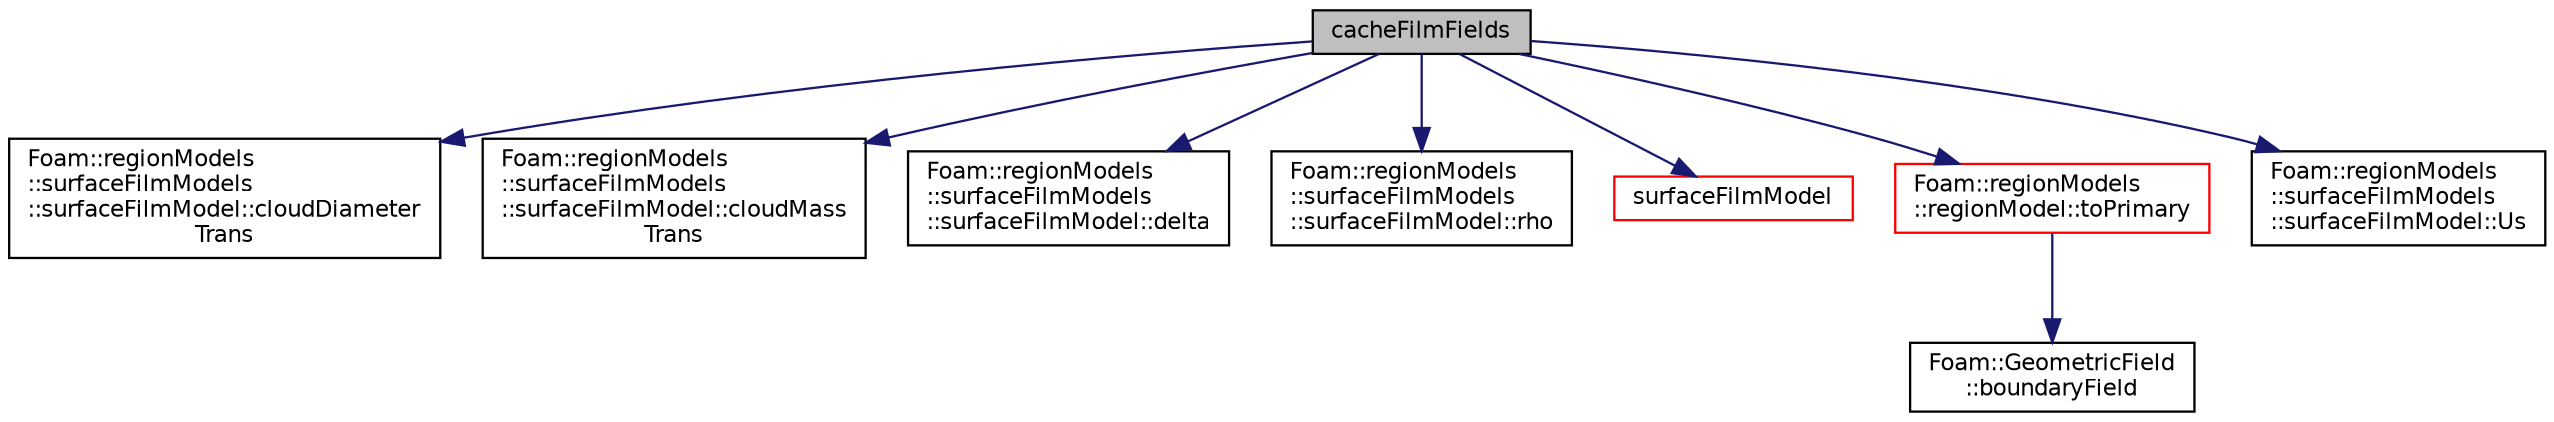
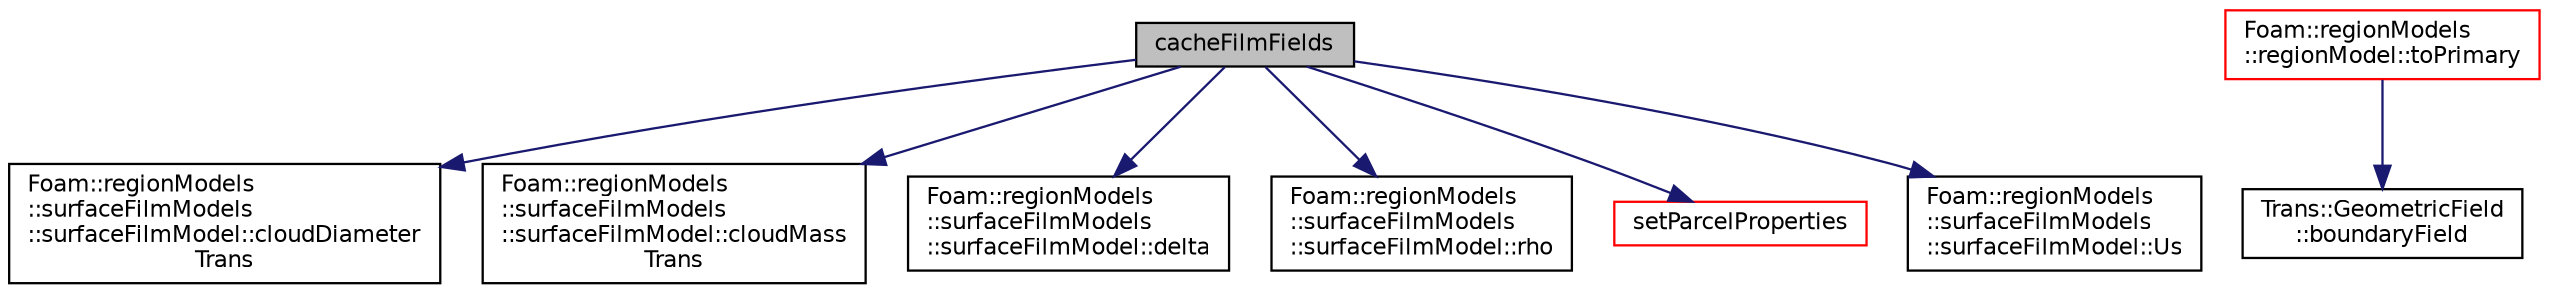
(1729, 101) -> none
(1734, 198) -> (1740, 224)
(2052, 377) -> (2382, 224)
